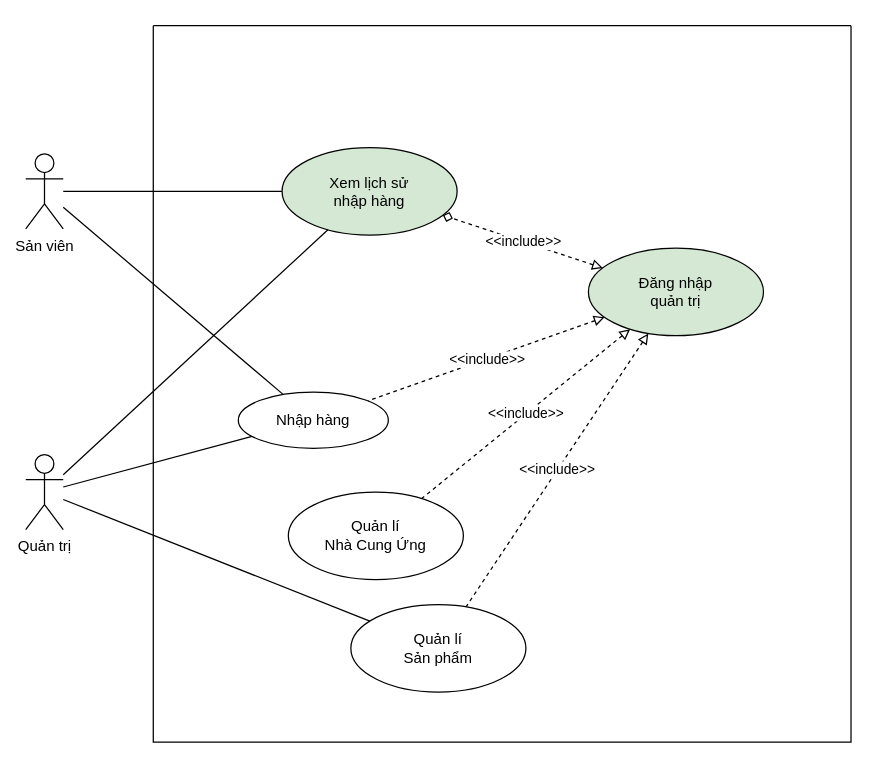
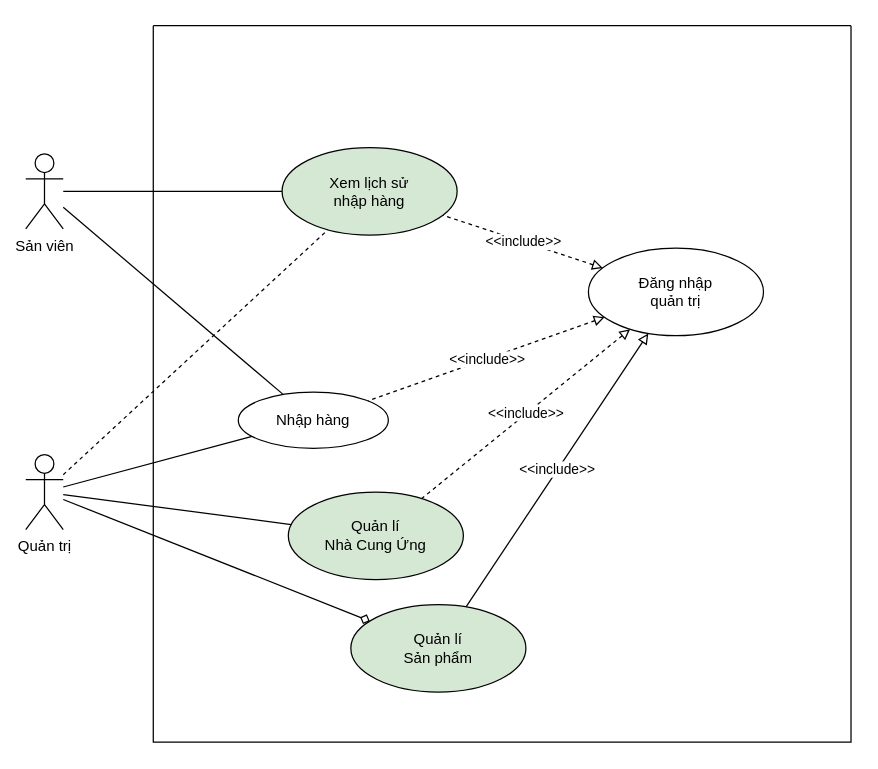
(453, 219) -> (448, 217)
(676, 292) -> (676, 292)
(195, 352) -> (195, 352)
none -> (177, 509)
(376, 536) -> (376, 536)
(510, 540) -> (510, 540)
(364, 619) -> (360, 617)
(438, 648) -> (438, 648)
